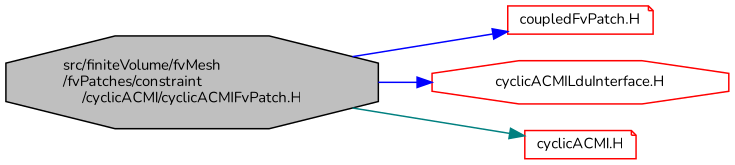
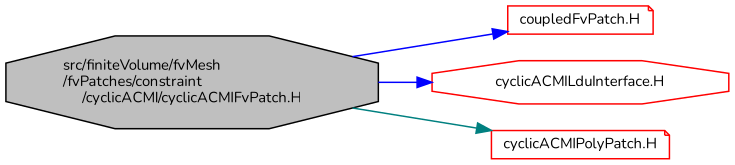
(580, 145) -> (580, 145)
